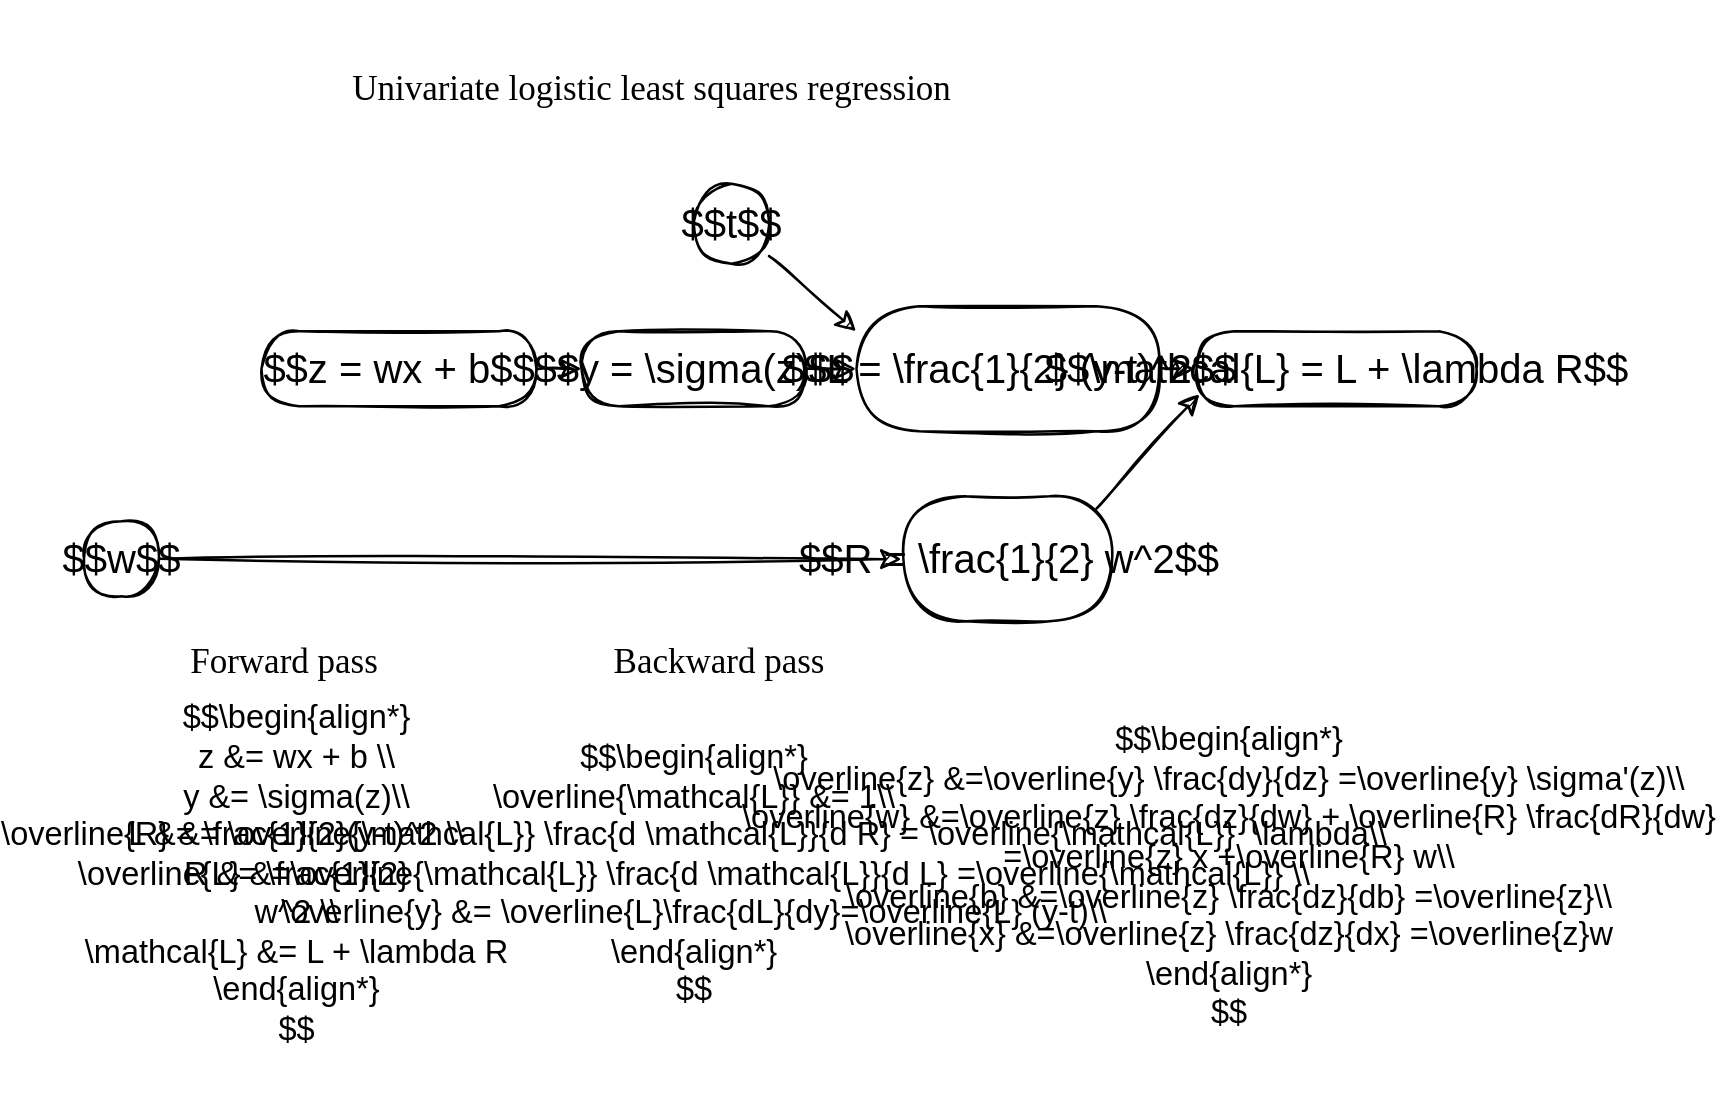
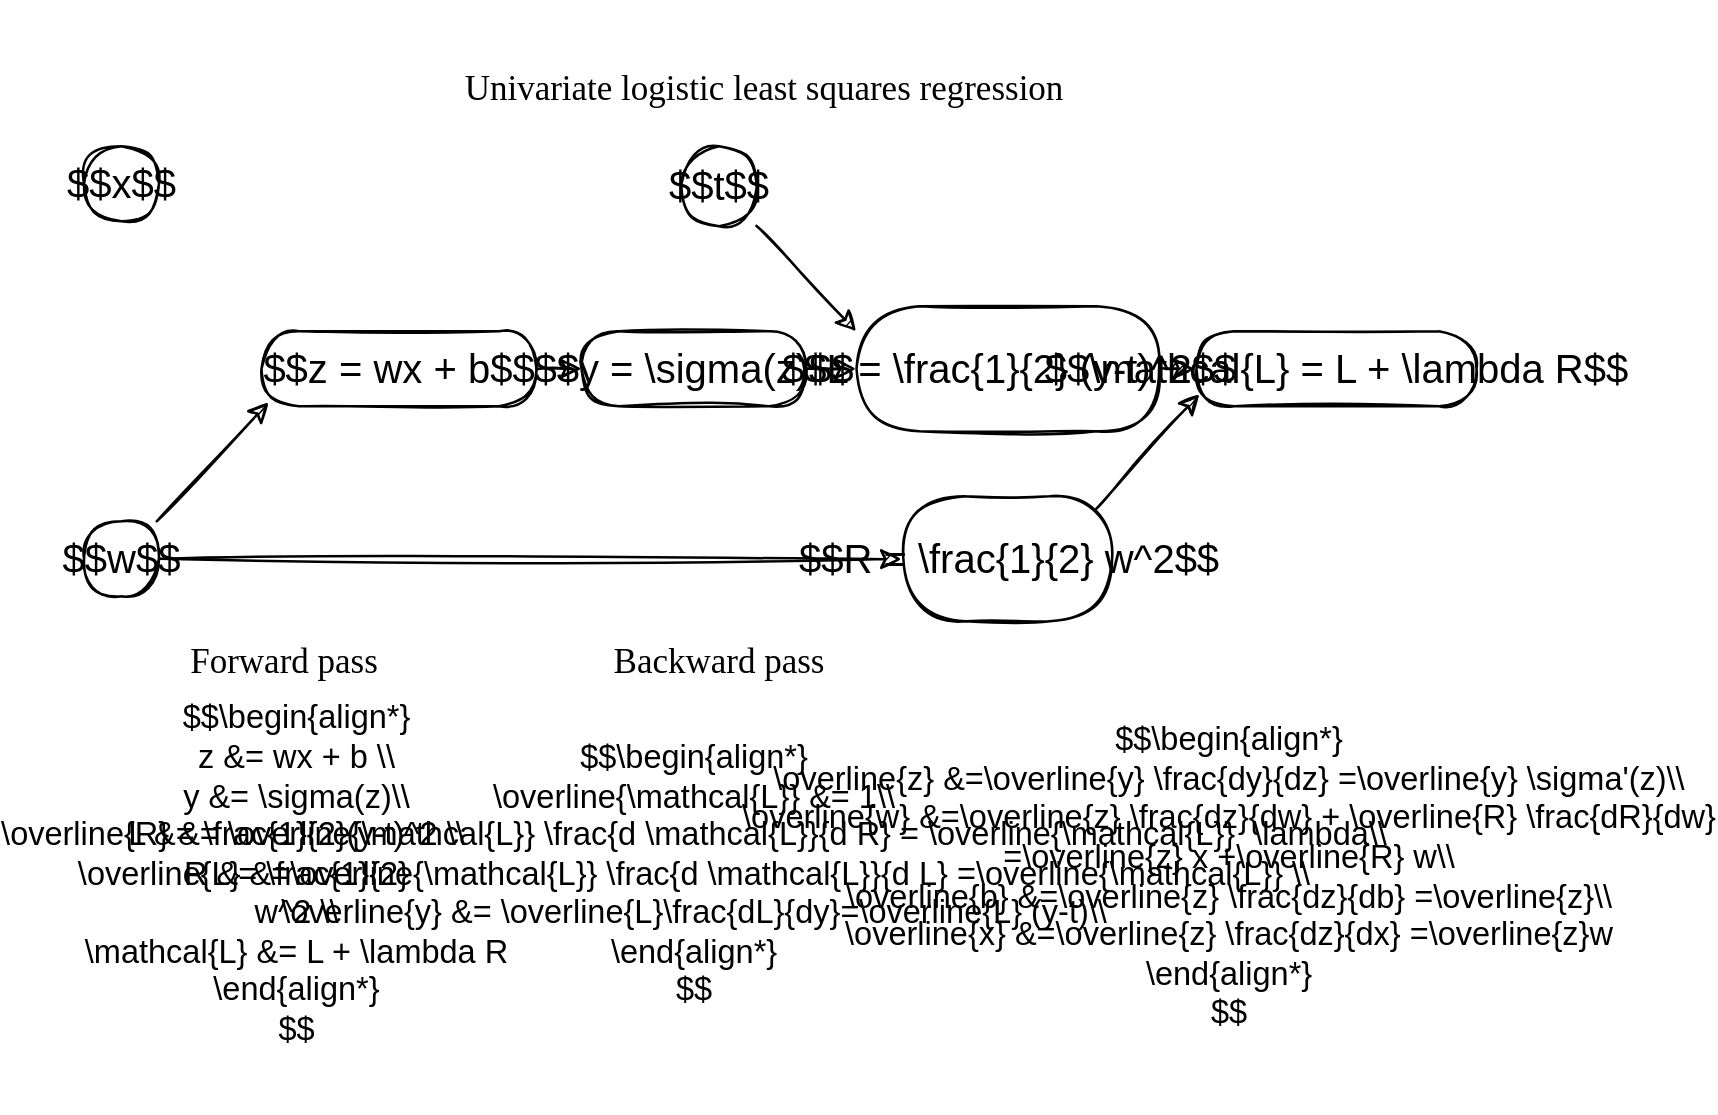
(651, 89) -> (764, 89)
none -> (121, 184)
(731, 224) -> (719, 186)
none -> (207, 468)
